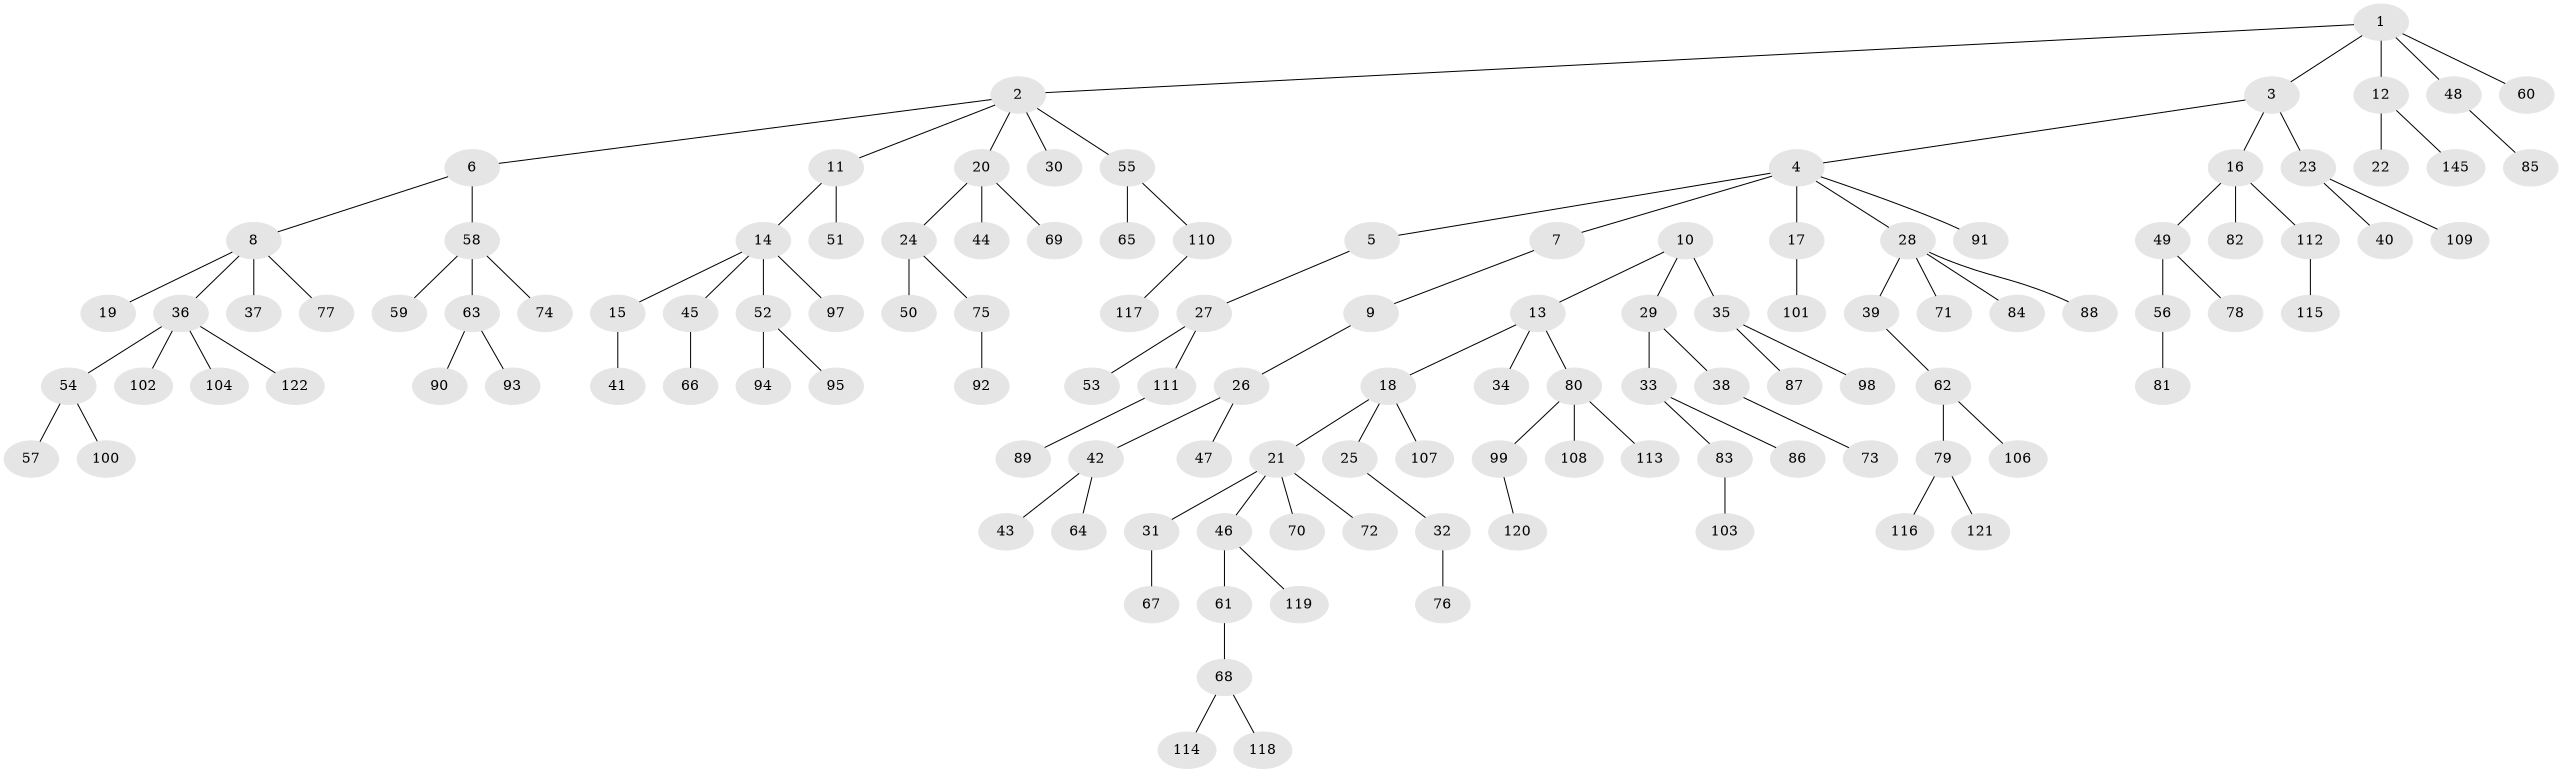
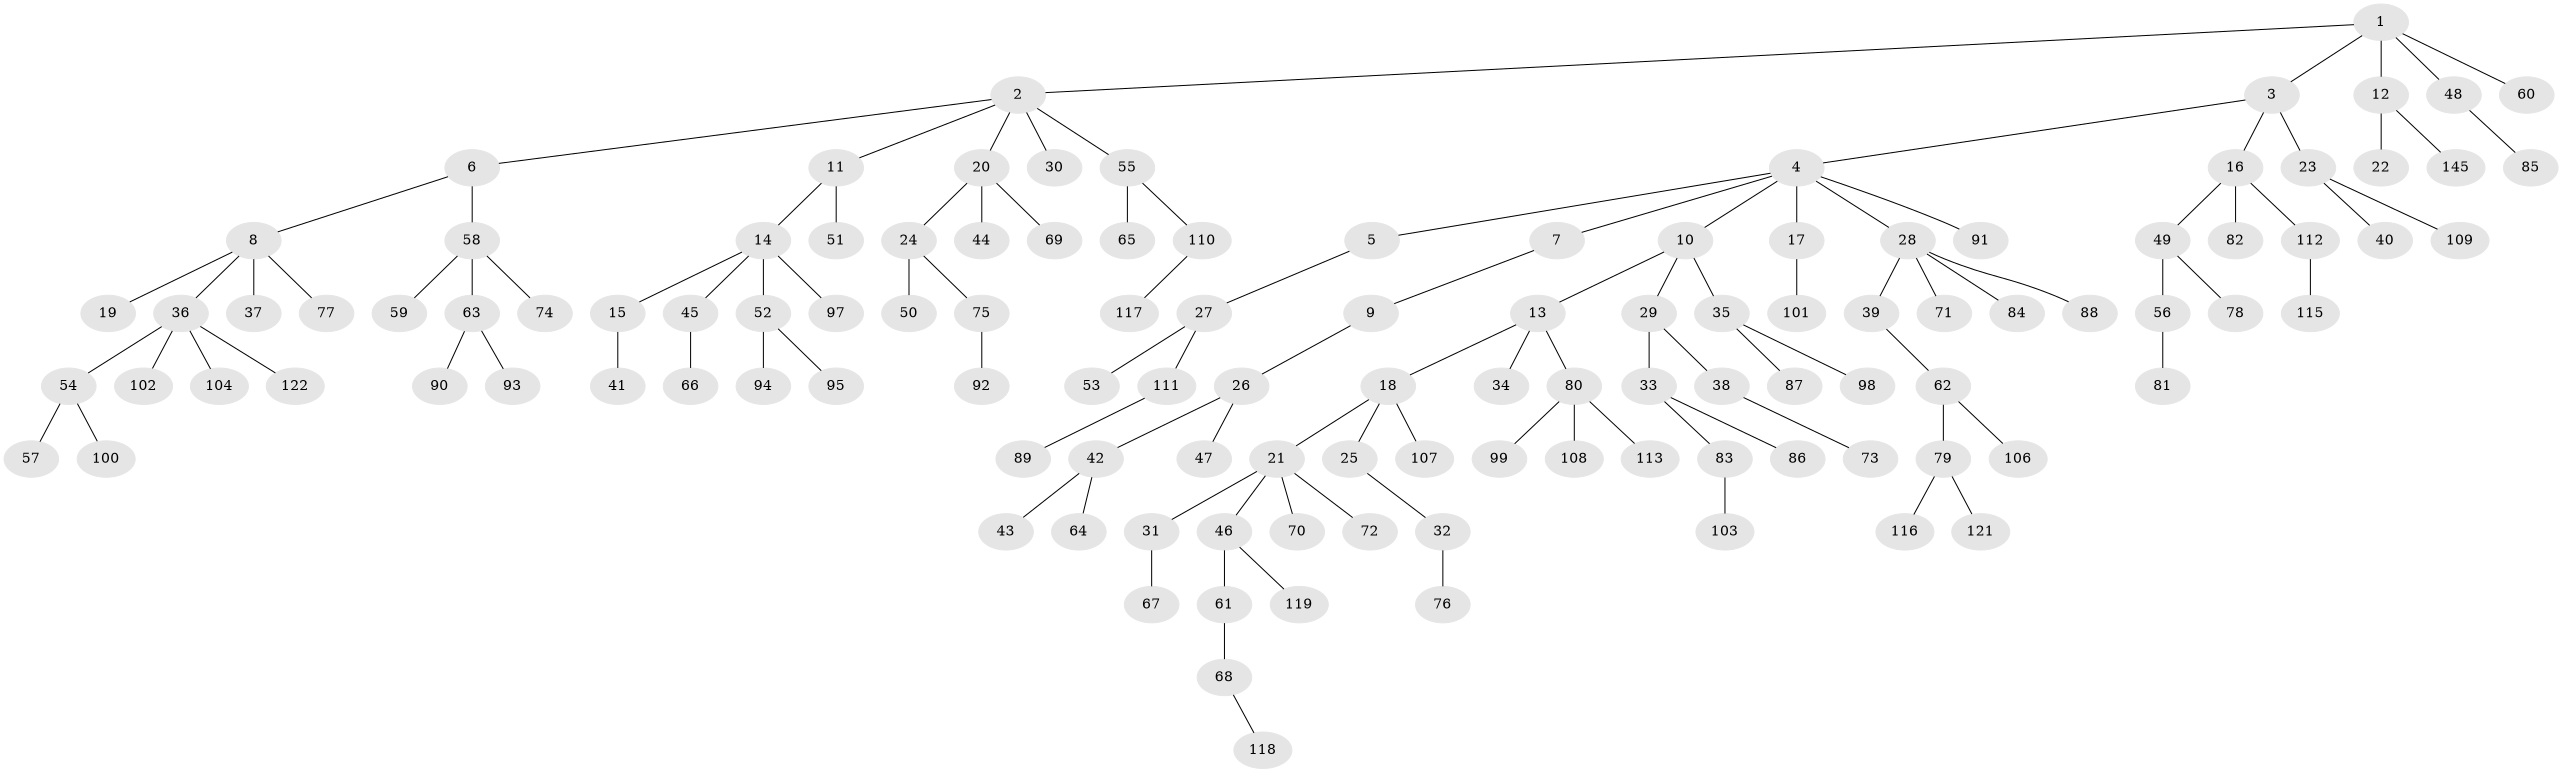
none -> (1741, 204)
(1518, 532) -> none
(1187, 750) -> none
